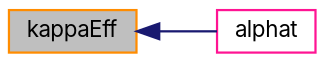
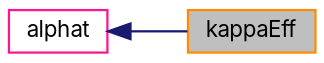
(188, 31) -> (159, 31)
